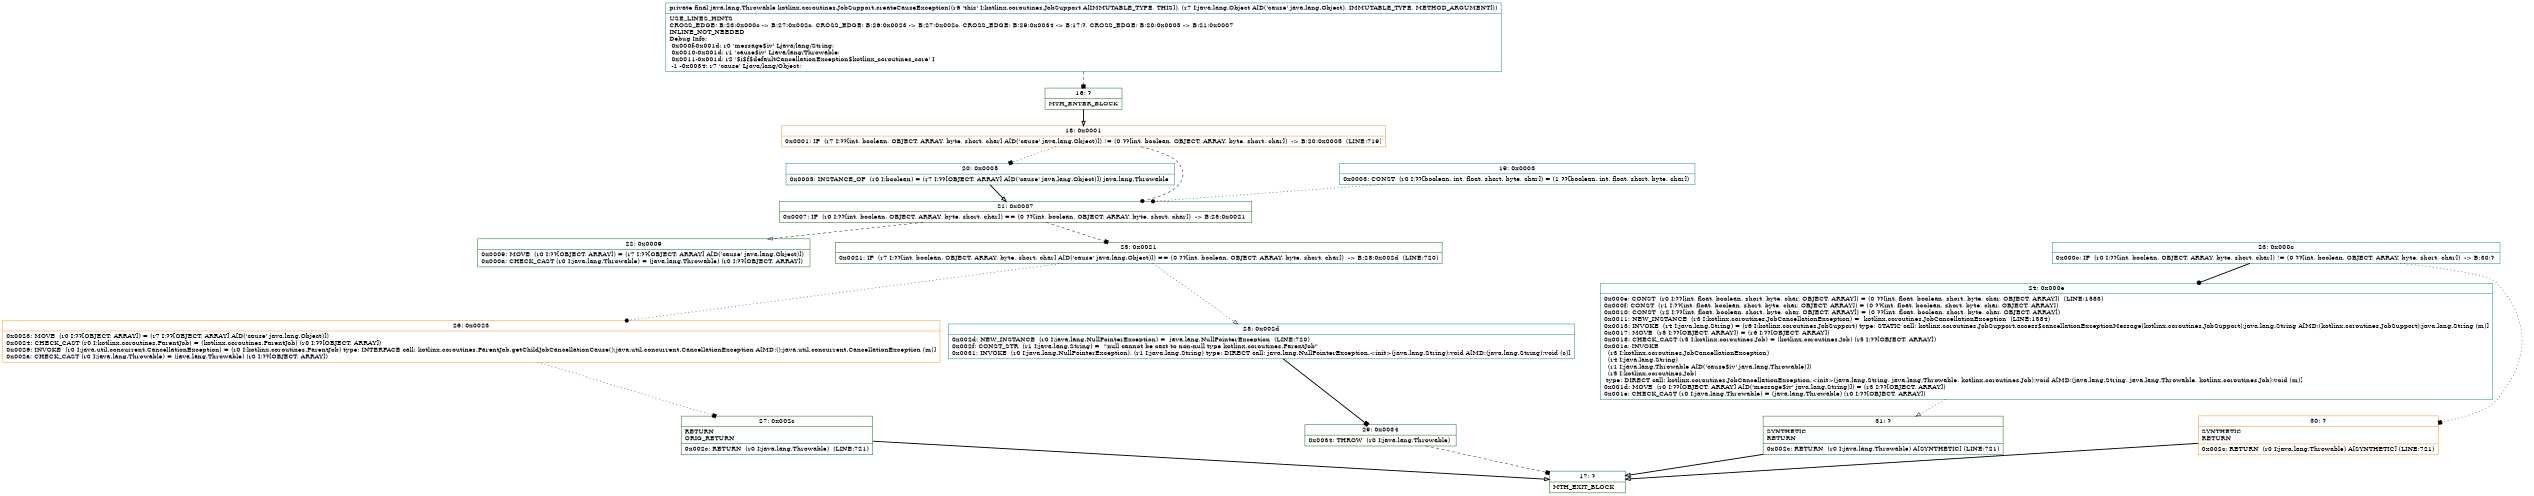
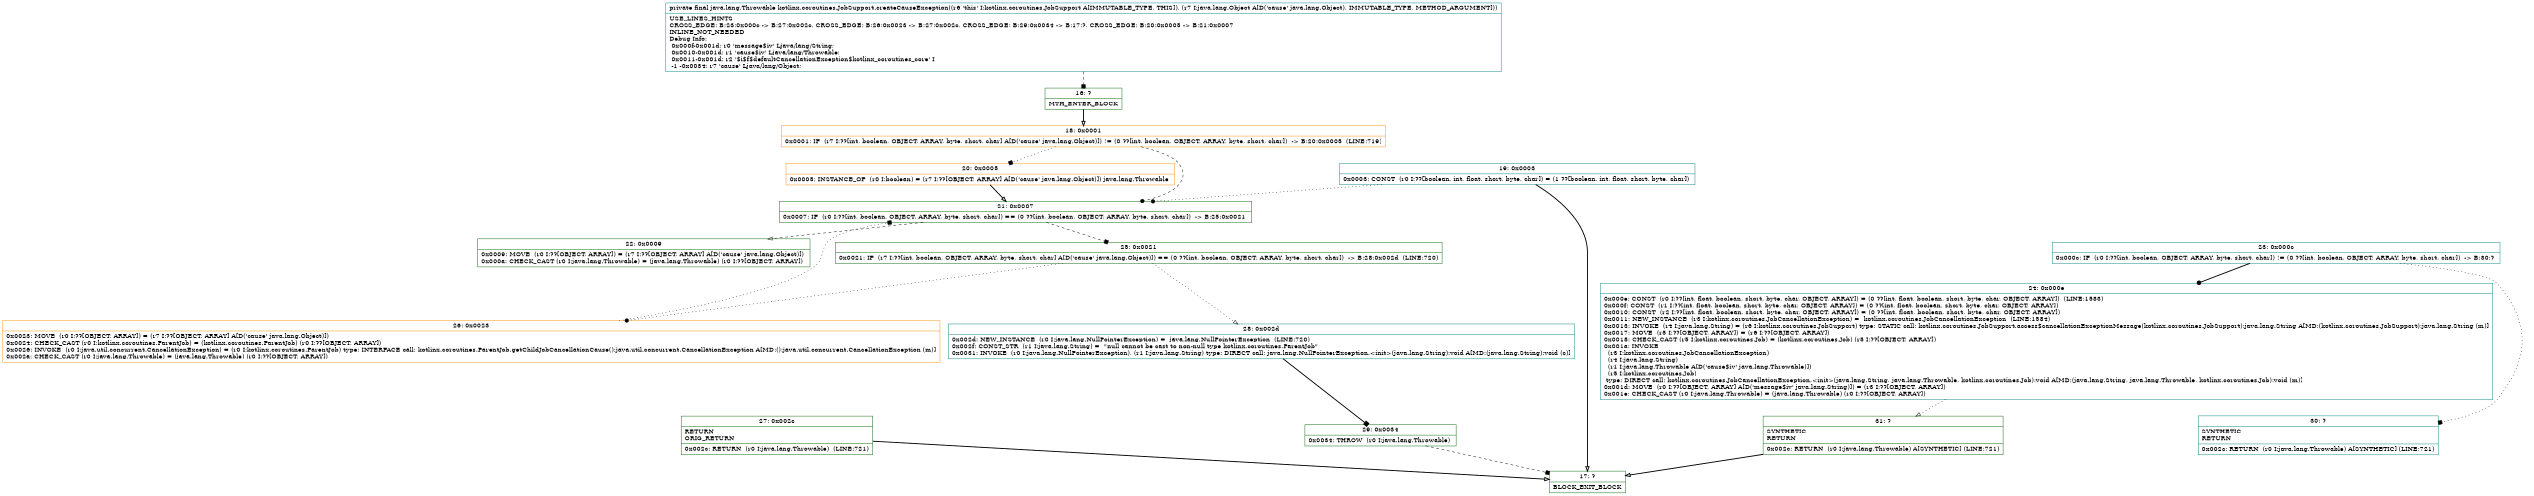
(980, 174) -> (980, 174)
(625, 389) -> (763, 289)
(2318, 435) -> (2318, 435)
(1914, 461) -> (1587, 315)
(1584, 487) -> (1587, 487)
